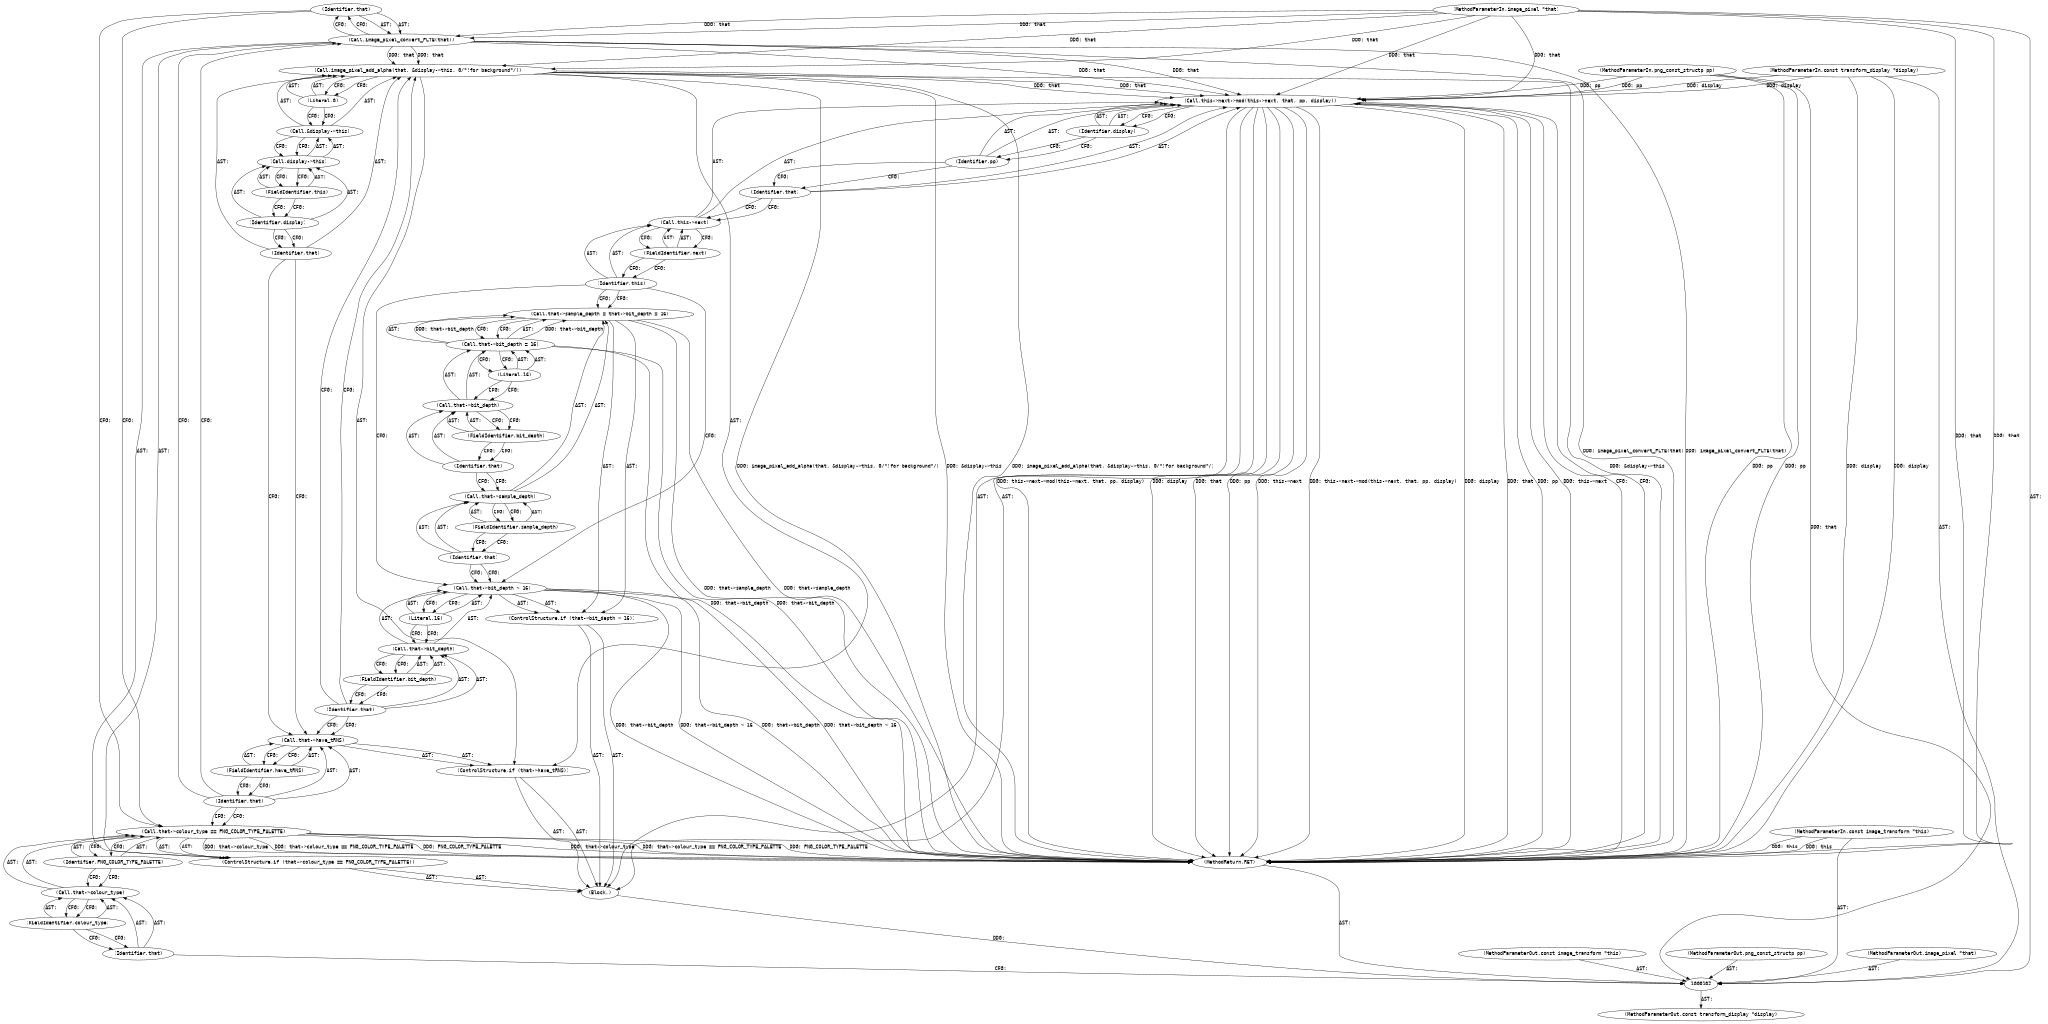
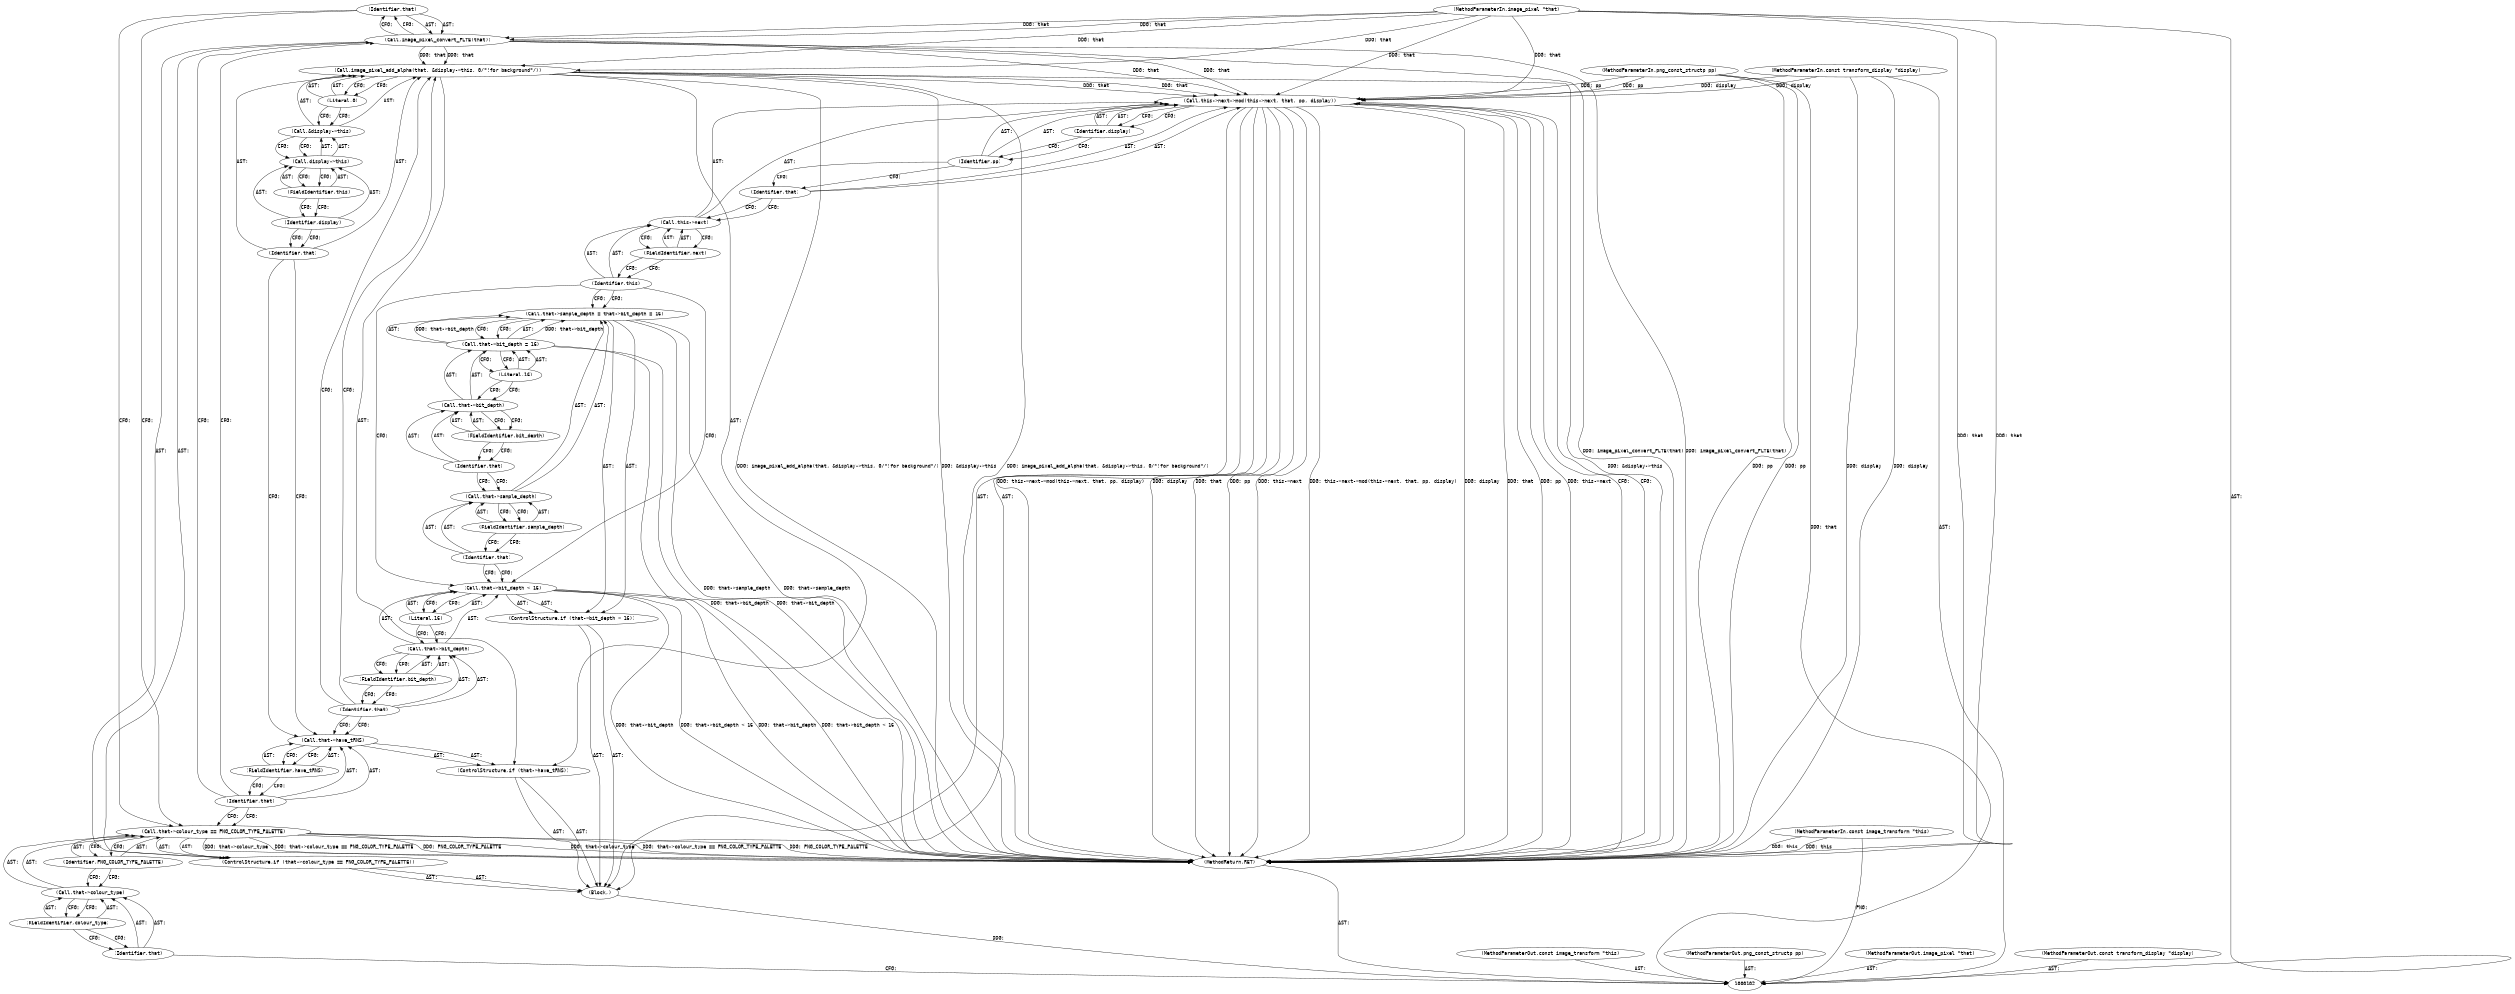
(1844, 908) -> (1863, 908)
(1701, 998) -> (2000, 972)
